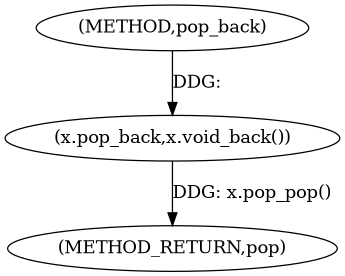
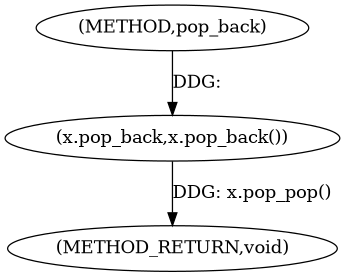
(172, 138) -> (172, 138)
(172, 249) -> (172, 249)
